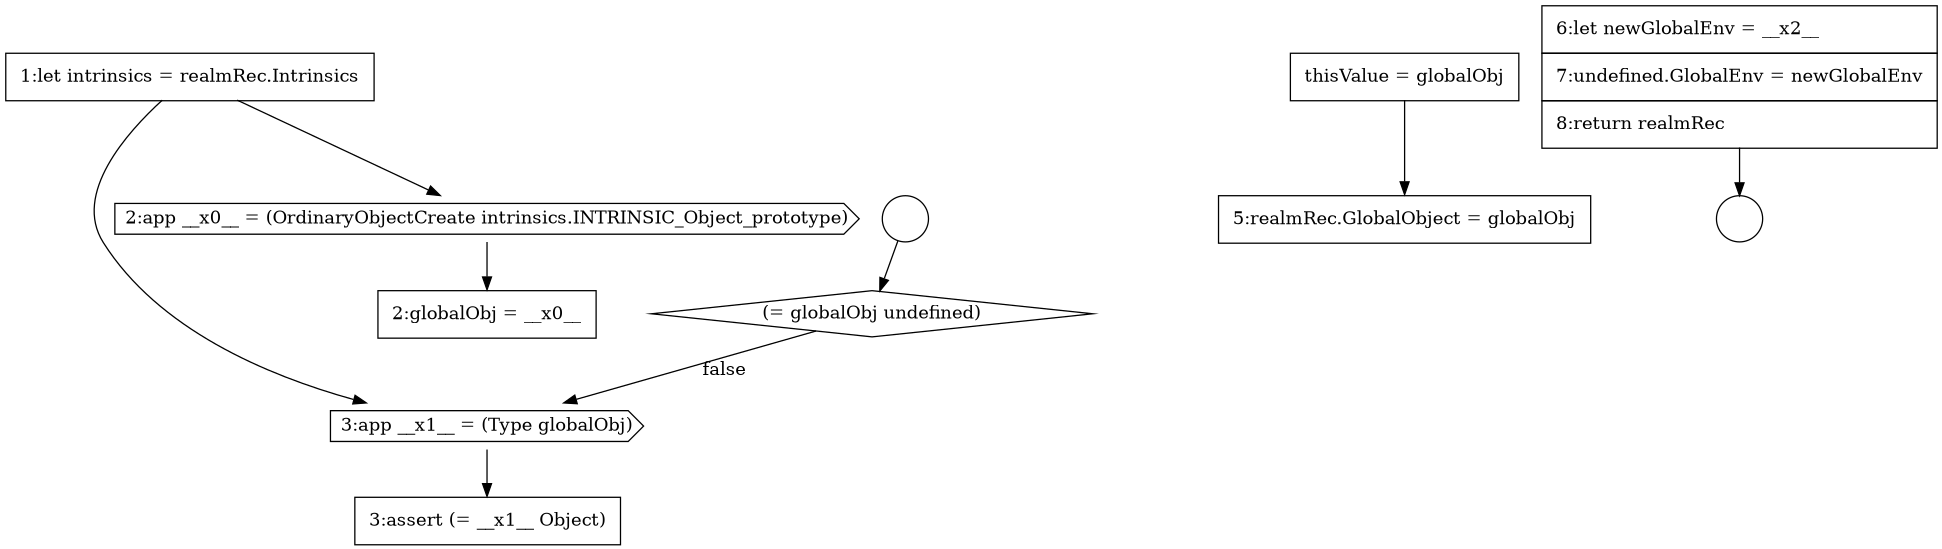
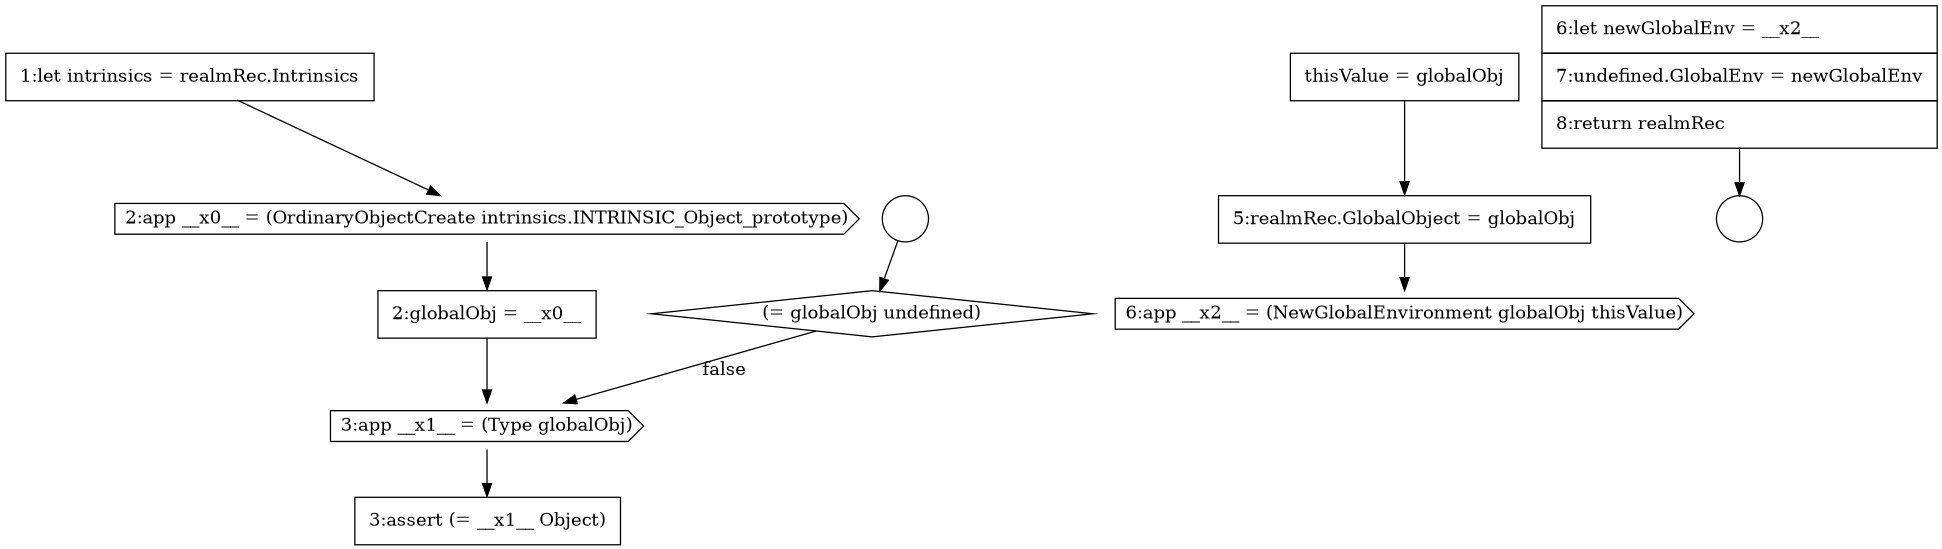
(147, 294) -> (487, 364)
none -> (1405, 314)
